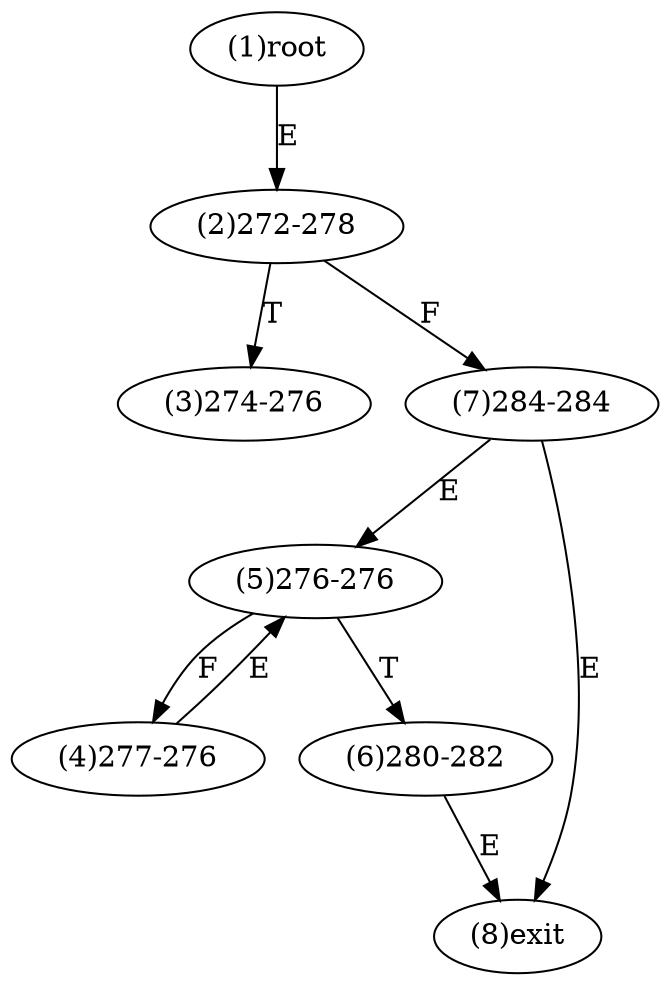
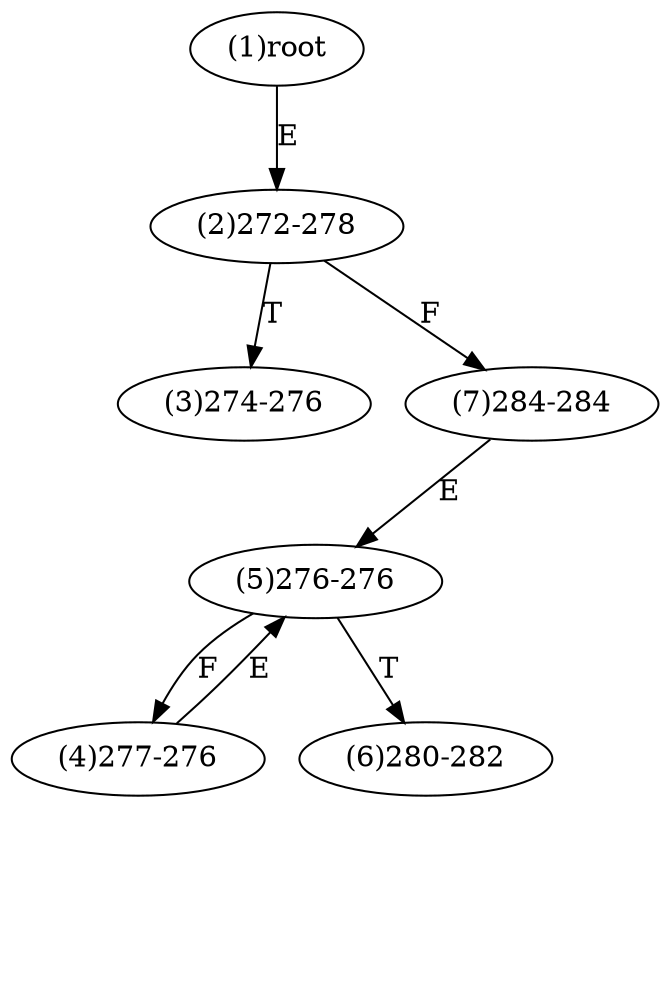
(518, 936) -> none
